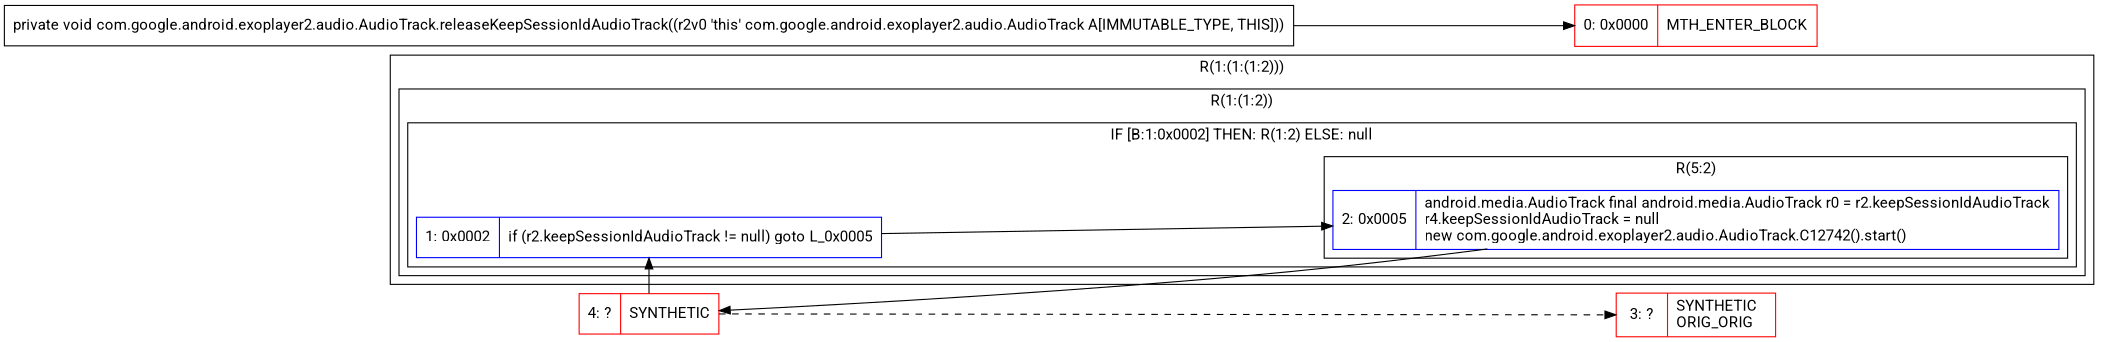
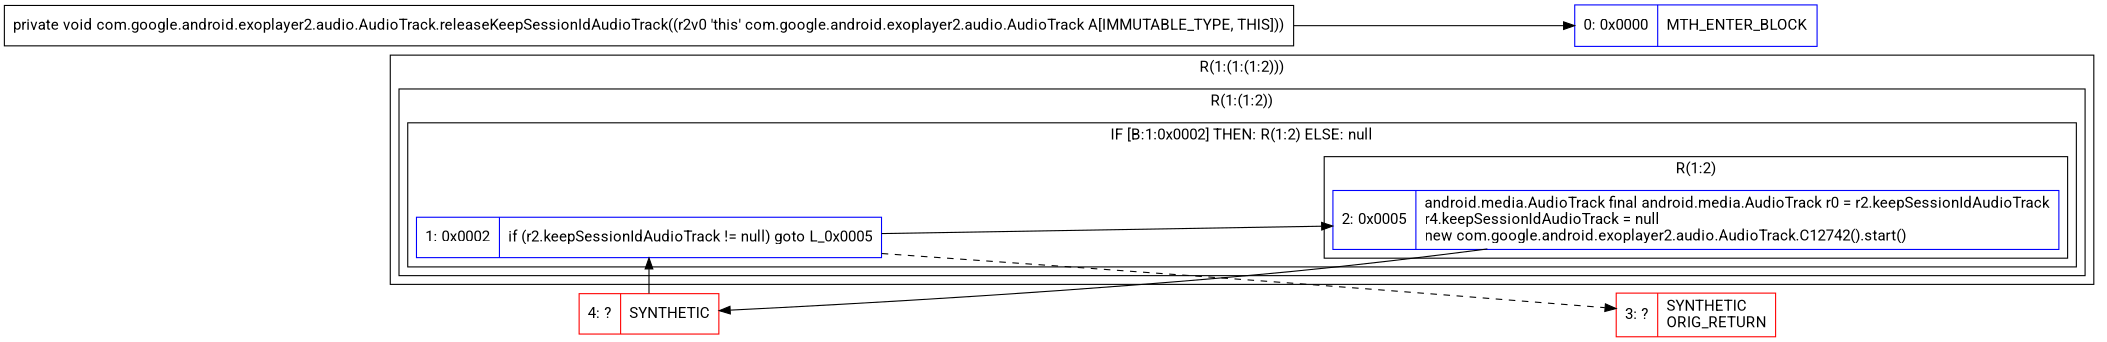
(1696, 26) -> (1696, 26)
(1696, 169) -> (1696, 169)
(1162, 314) -> (1406, 292)
(1715, 323) -> (1717, 323)
